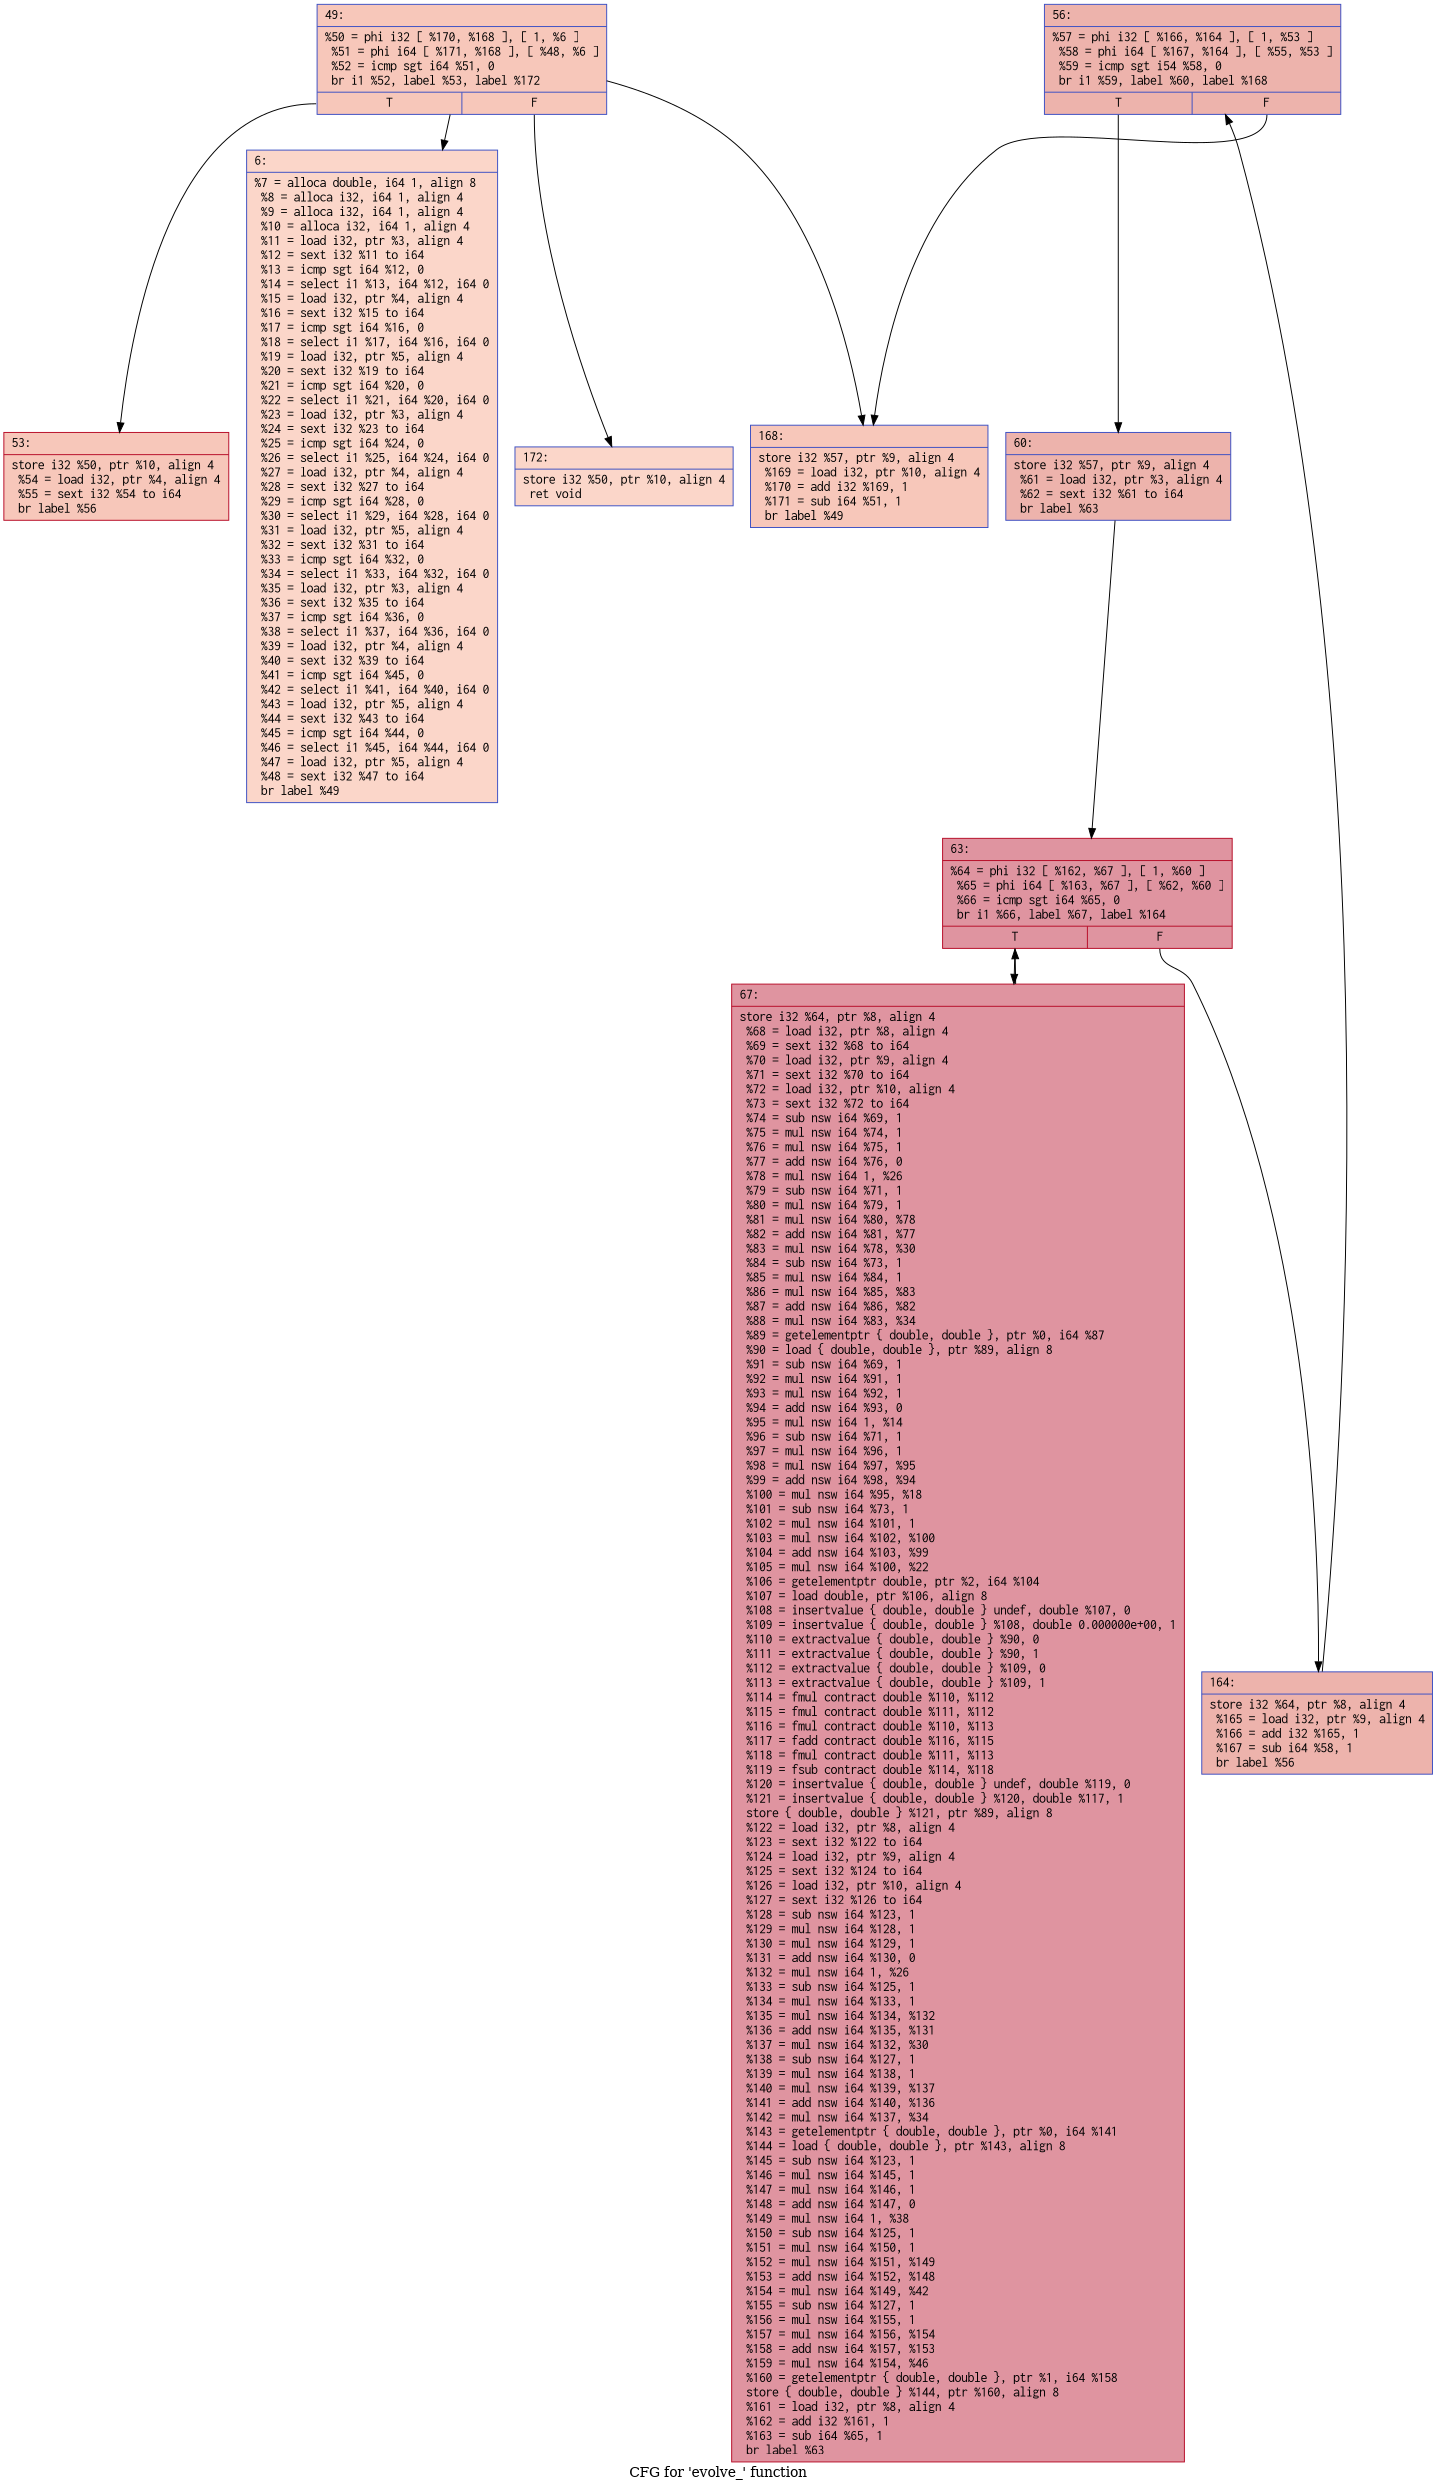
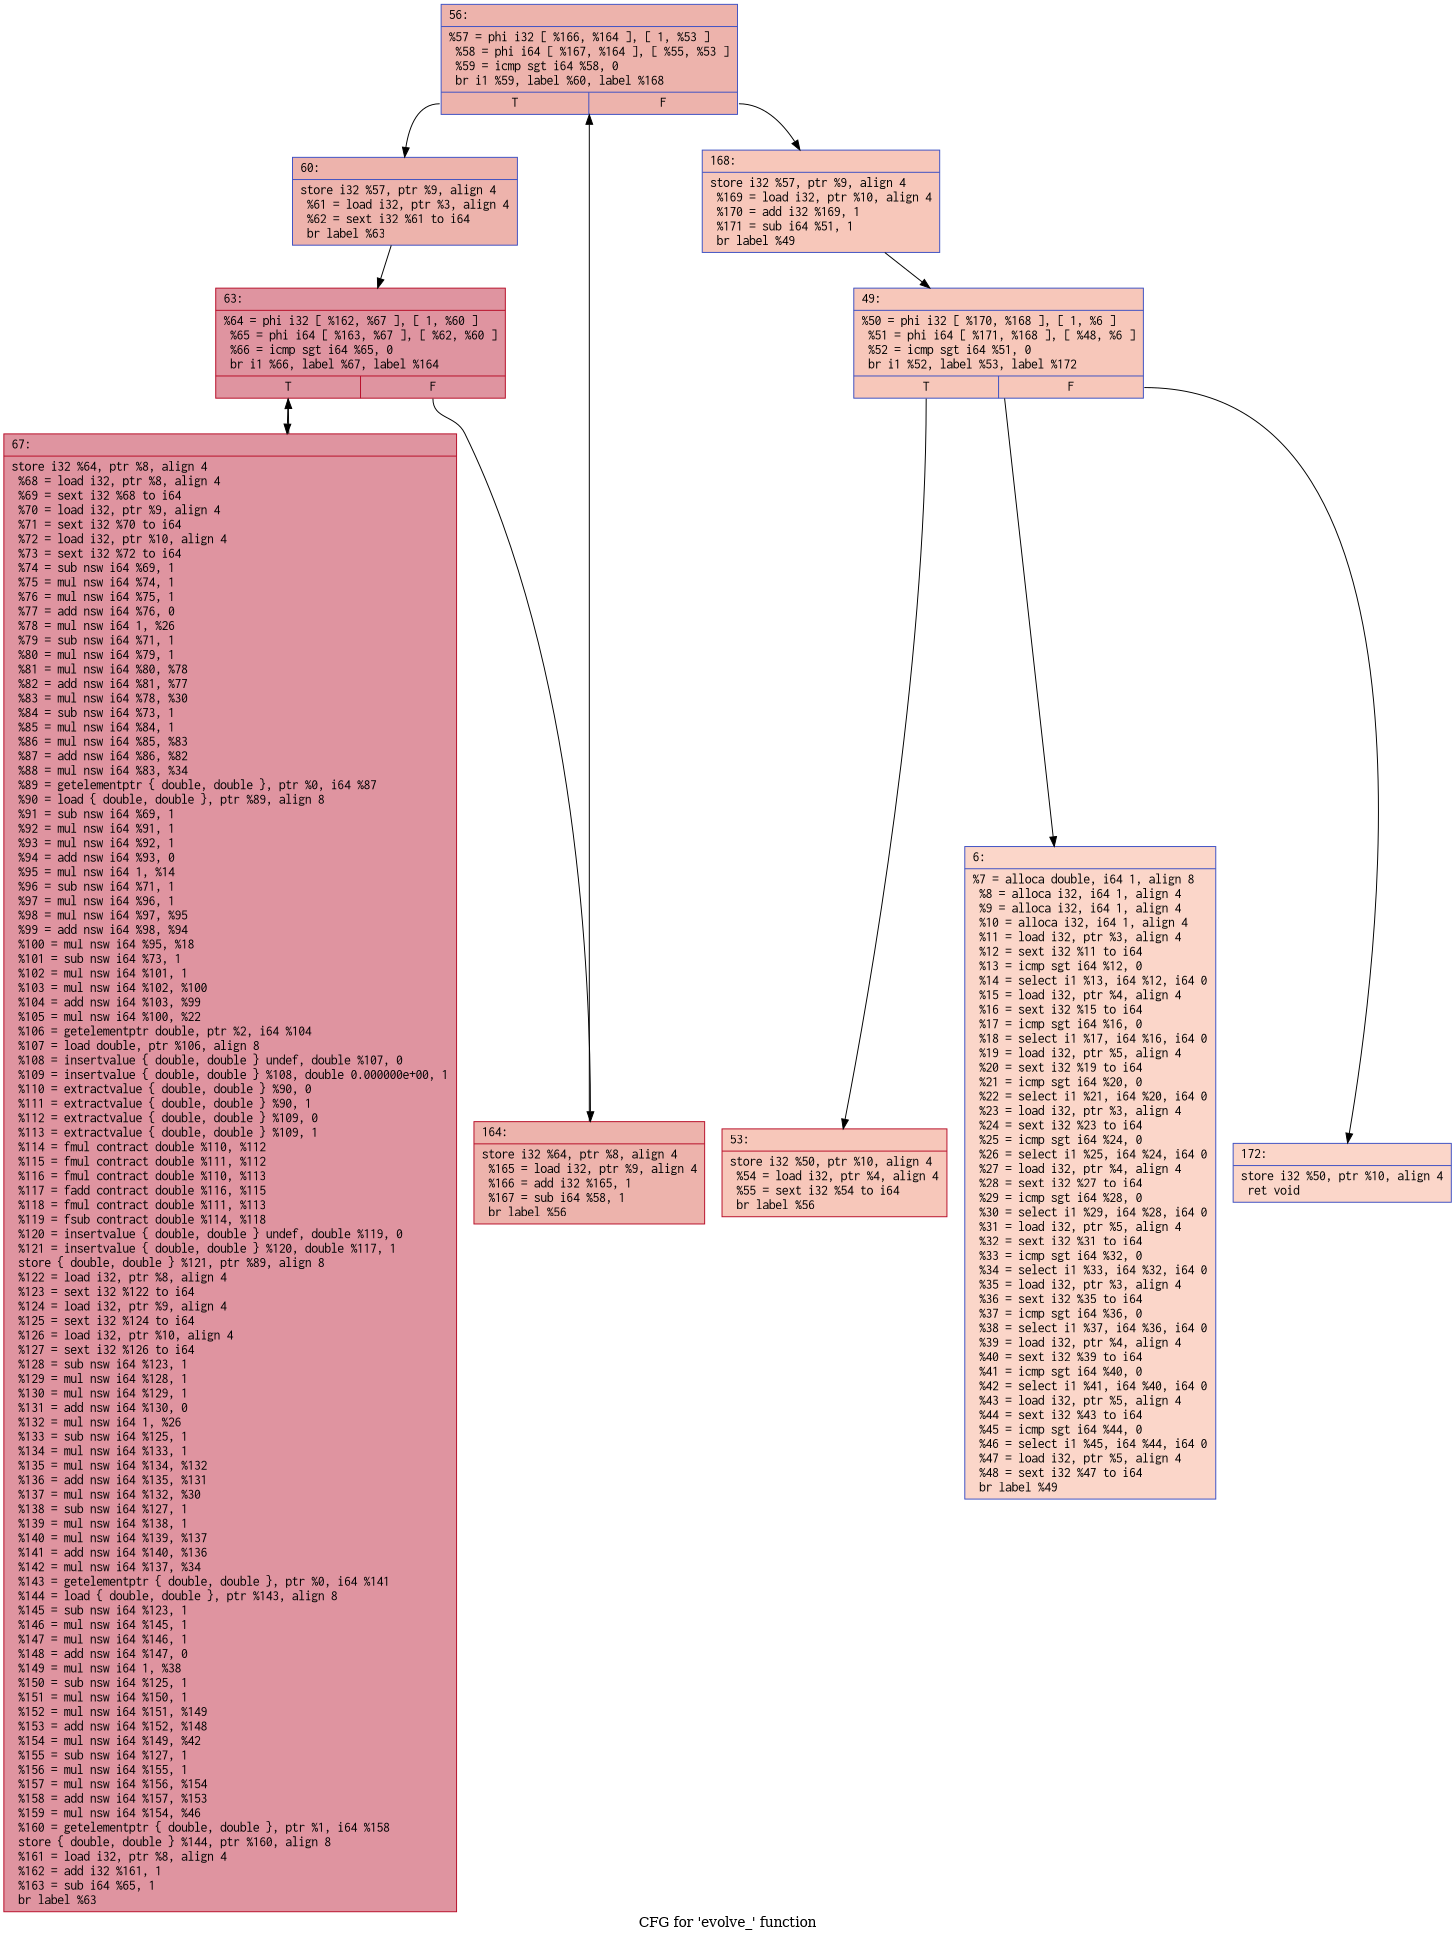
(1137, 66) -> (534, 66)
(787, 205) -> (903, 267)
(339, 675) -> (1057, 1372)
(1317, 1723) -> (589, 1173)
